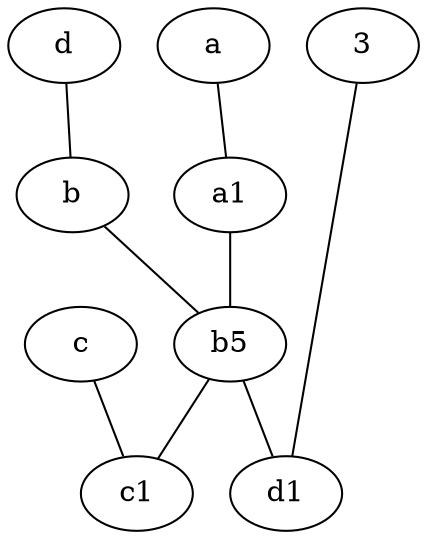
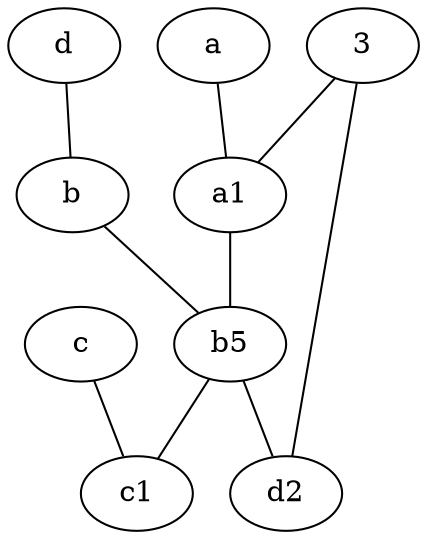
none -> (297, 120)
(286, 494) -> (286, 494)
